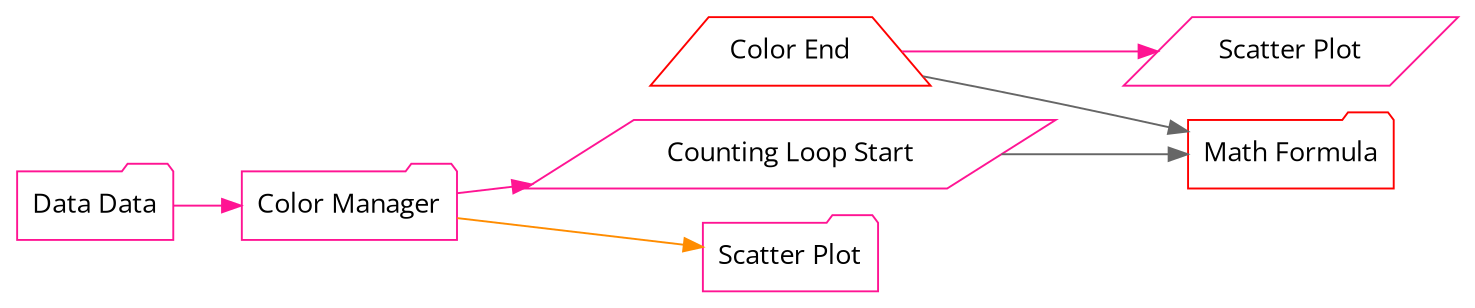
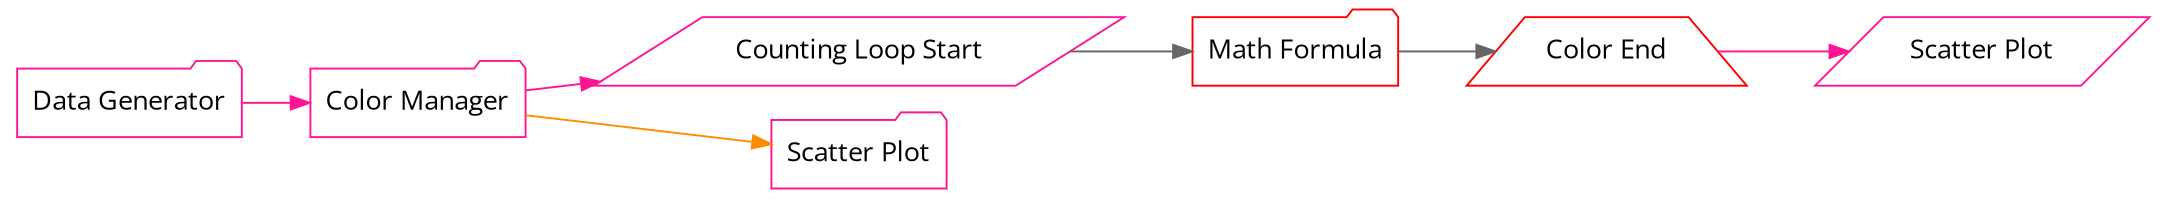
(1046, 101) -> (1437, 51)
(95, 206) -> (129, 103)
